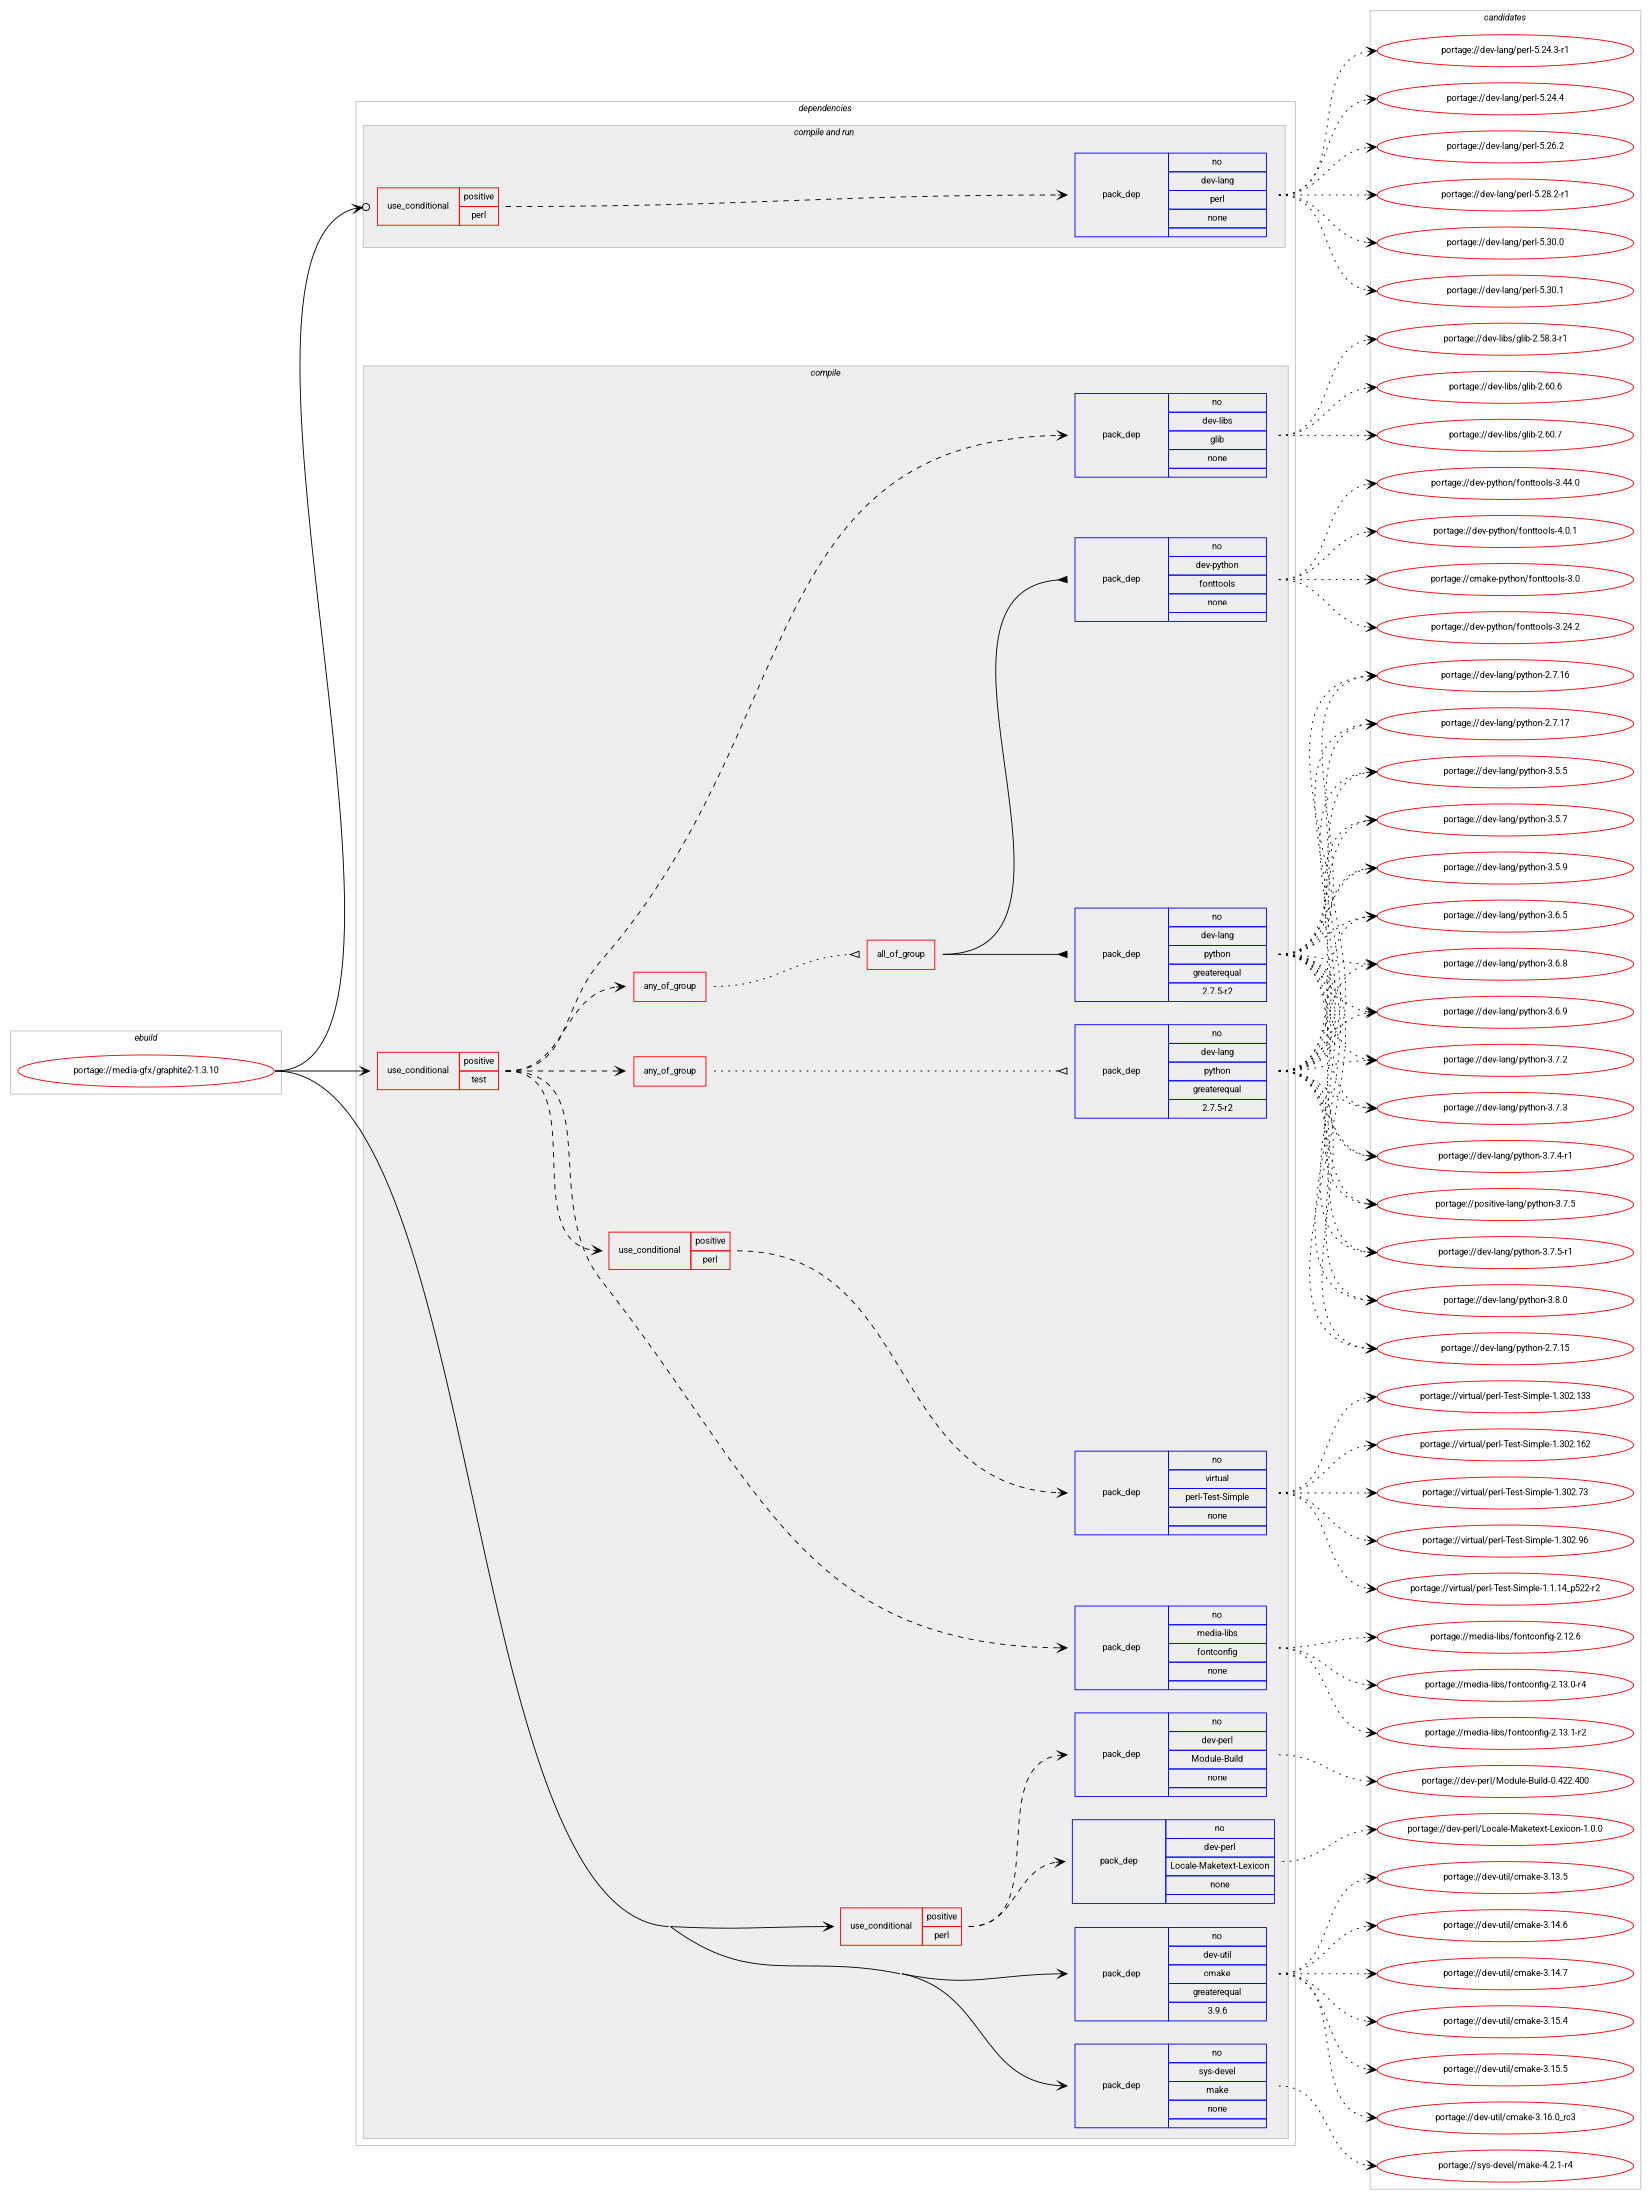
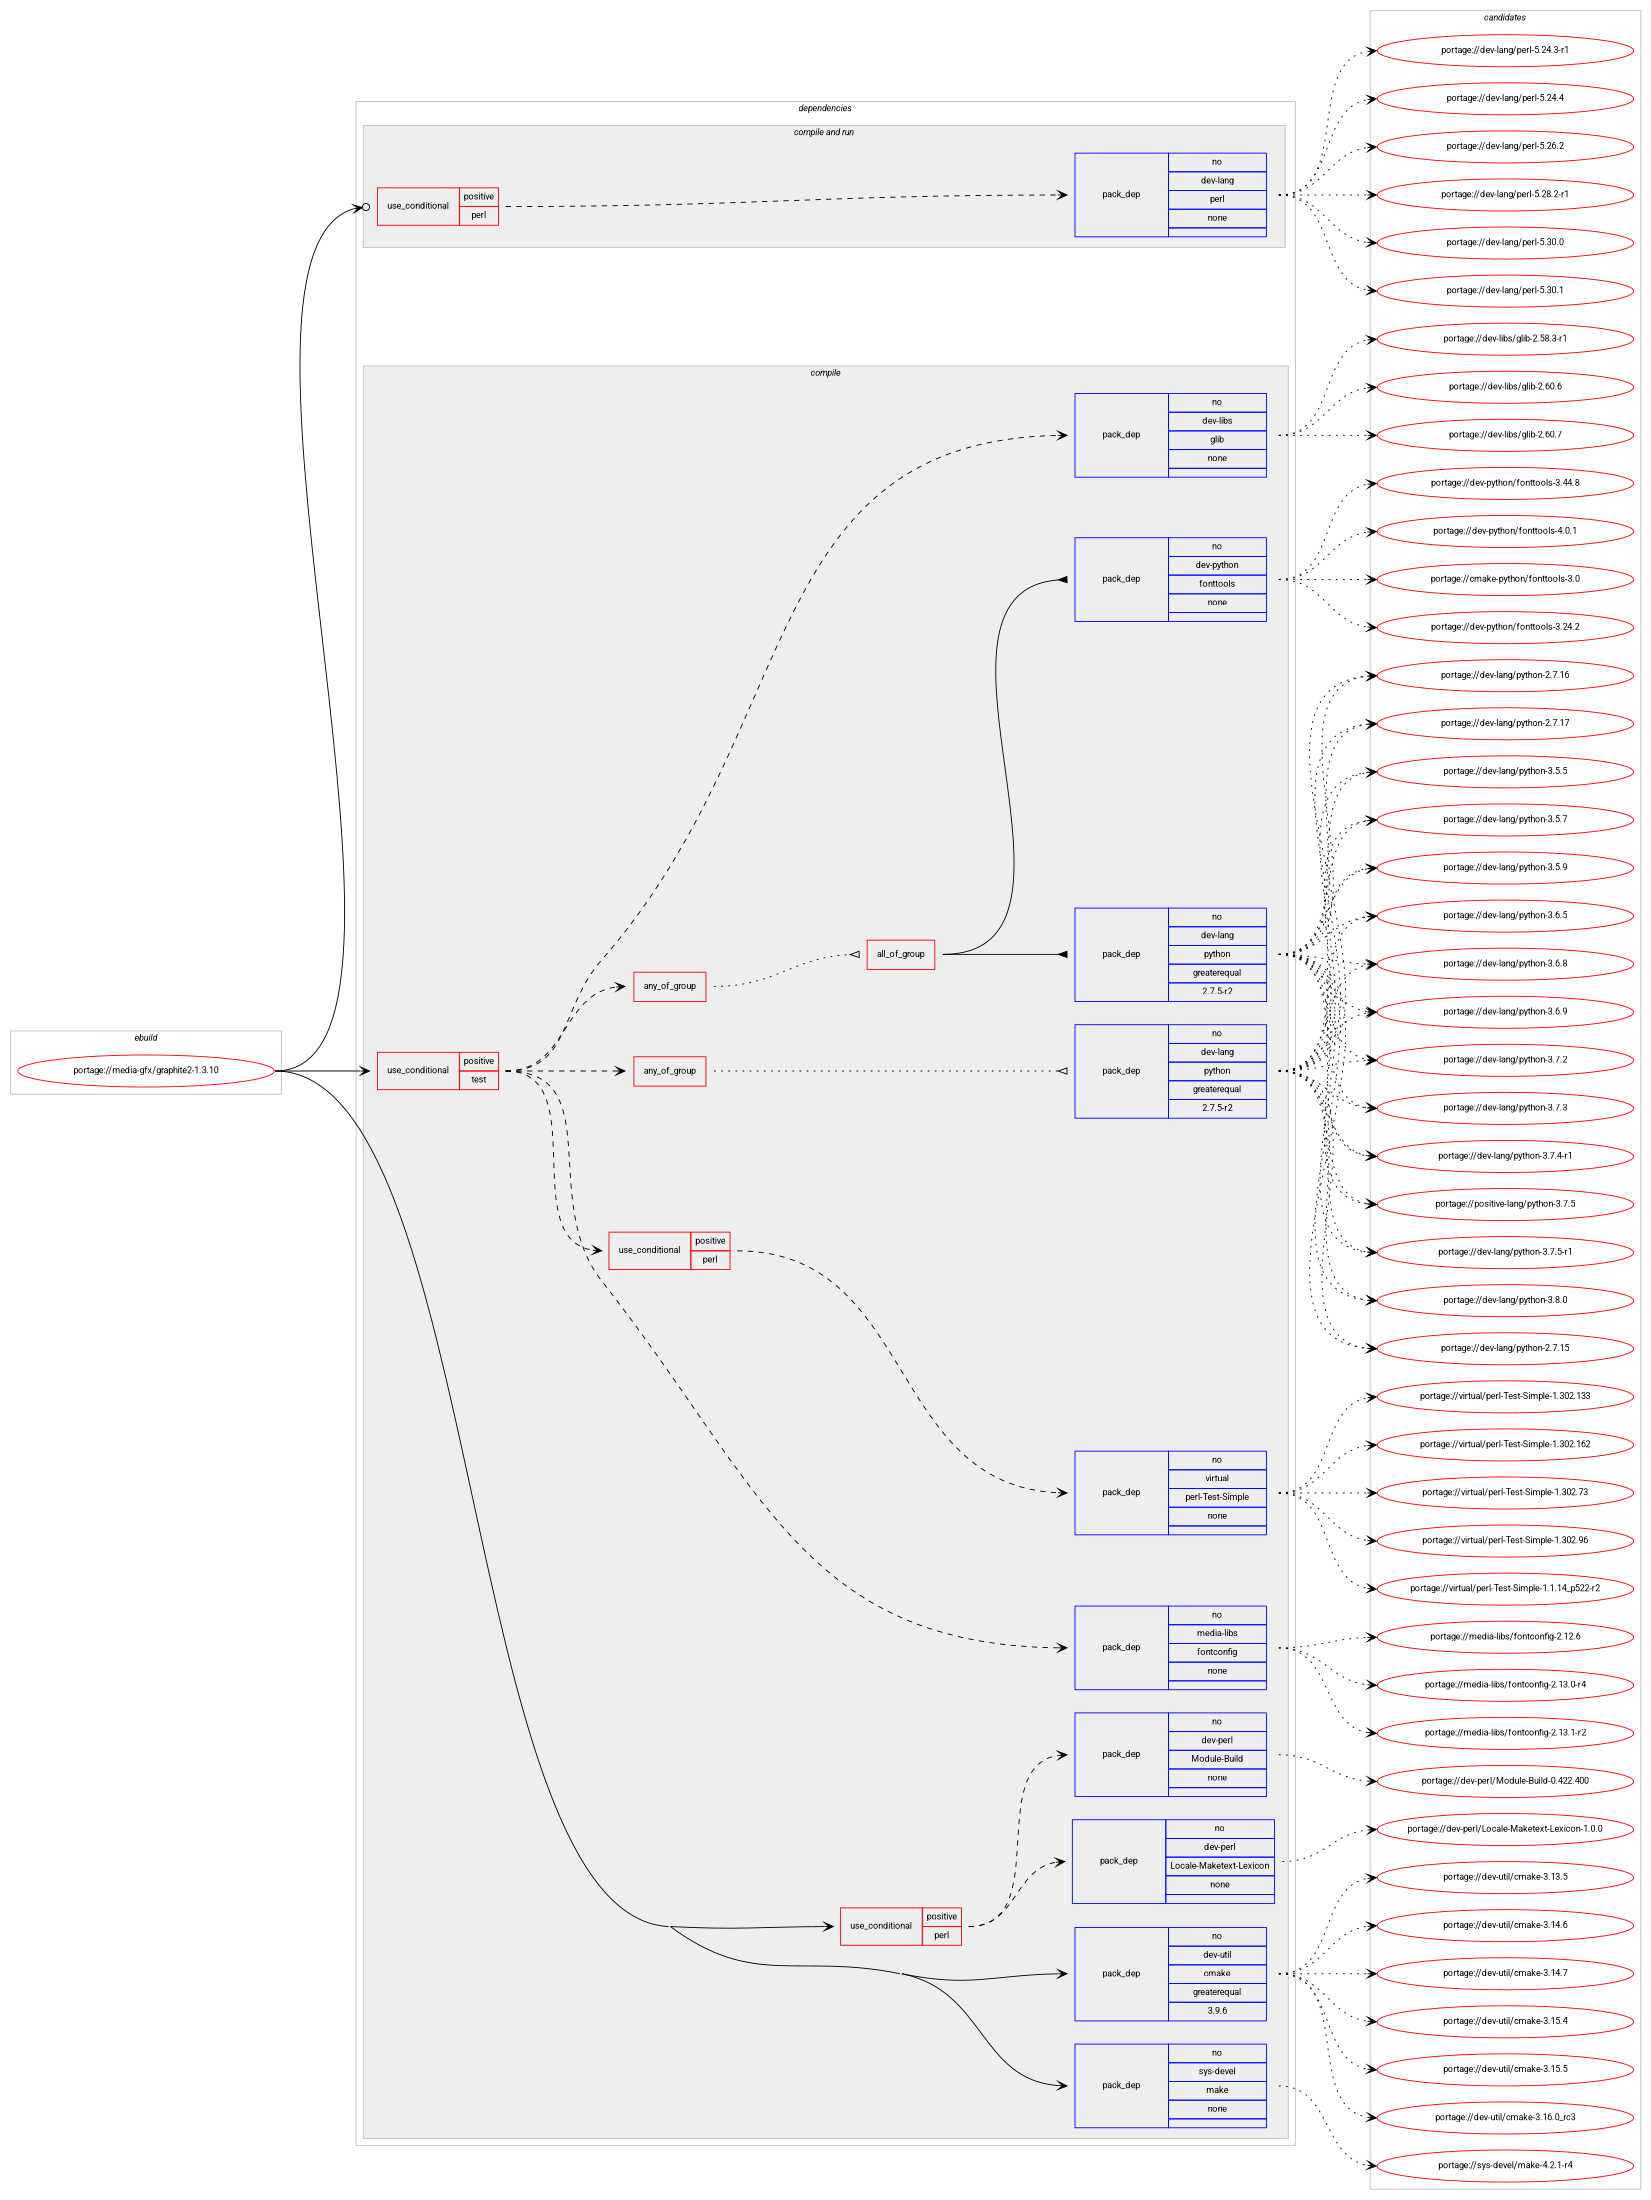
(1505, 483) -> (1505, 483)
